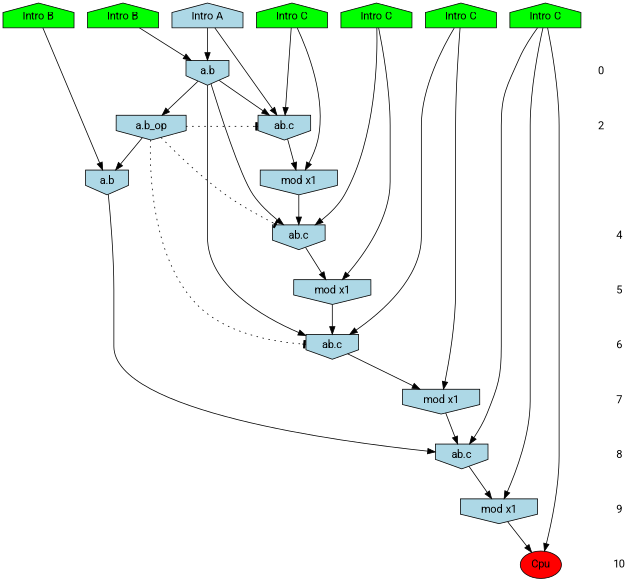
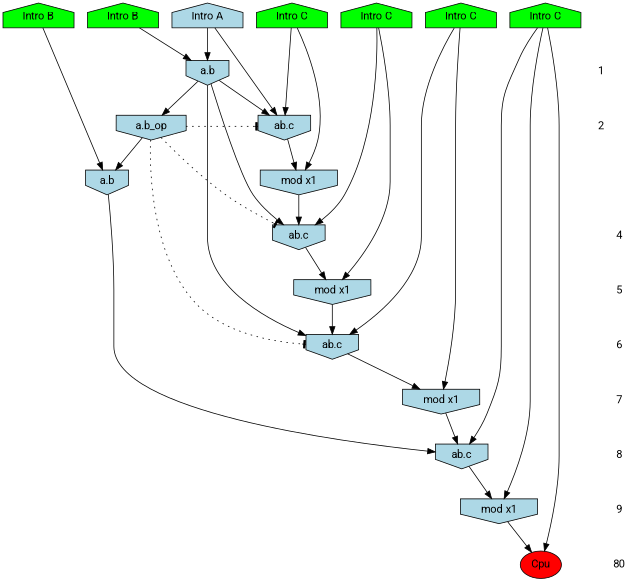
(601, 72) -> (601, 72)
(619, 565) -> (619, 565)
